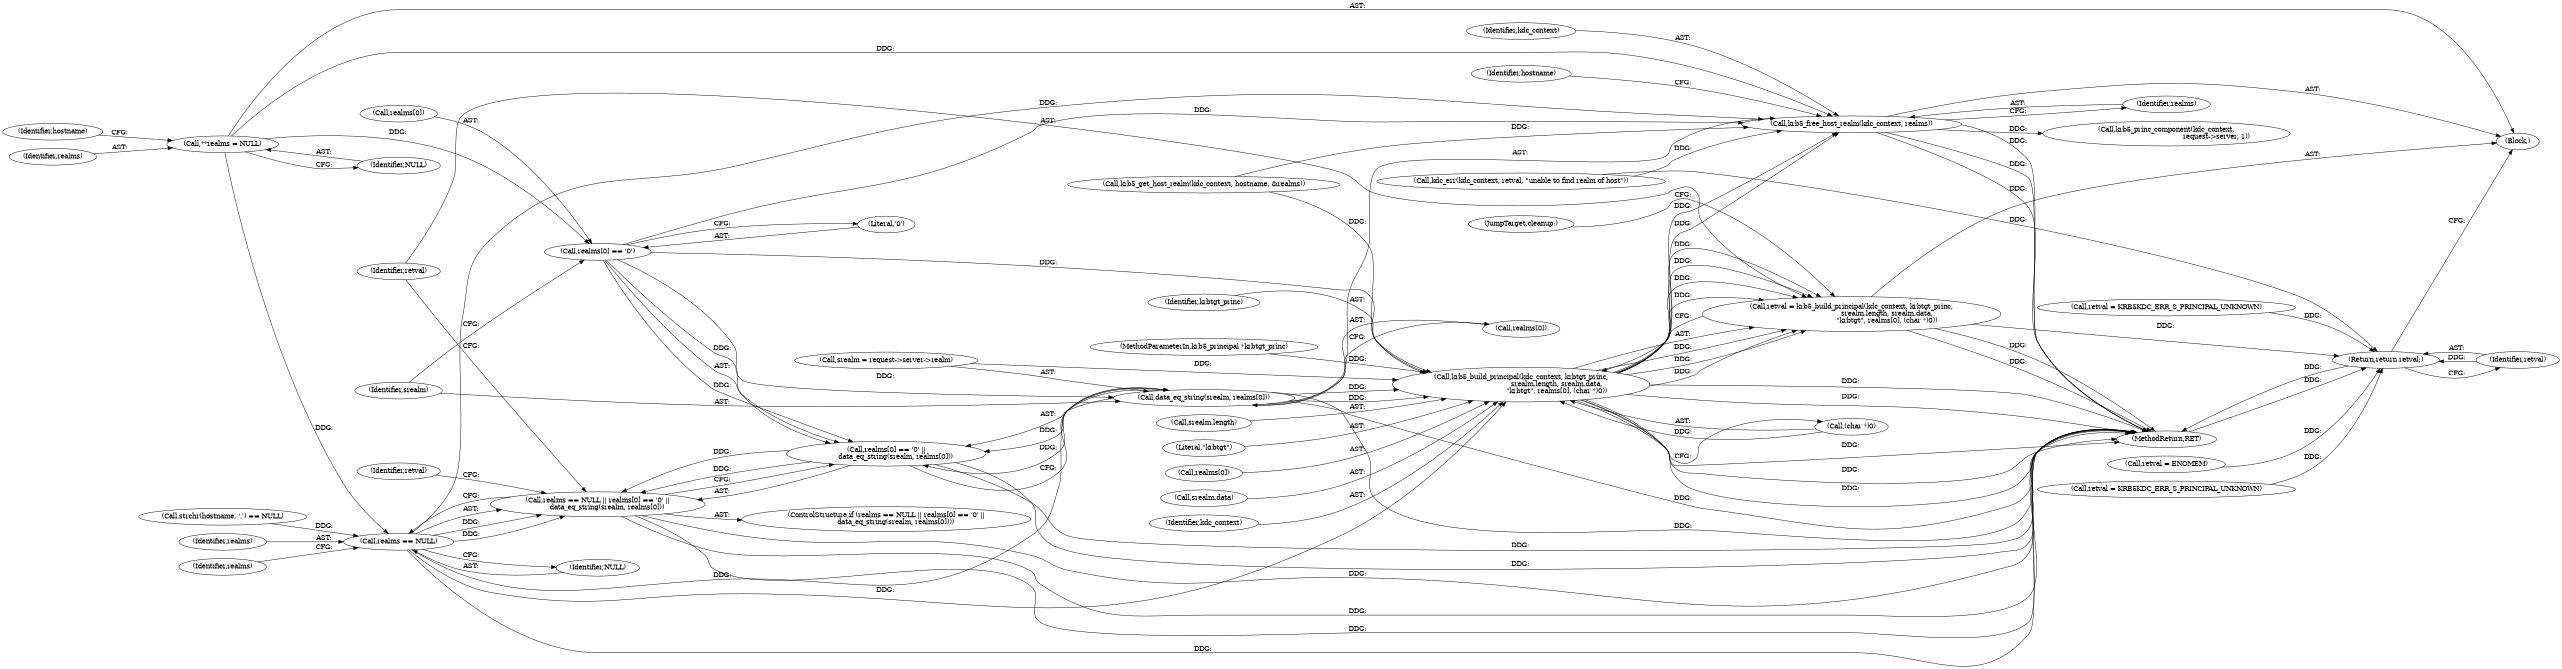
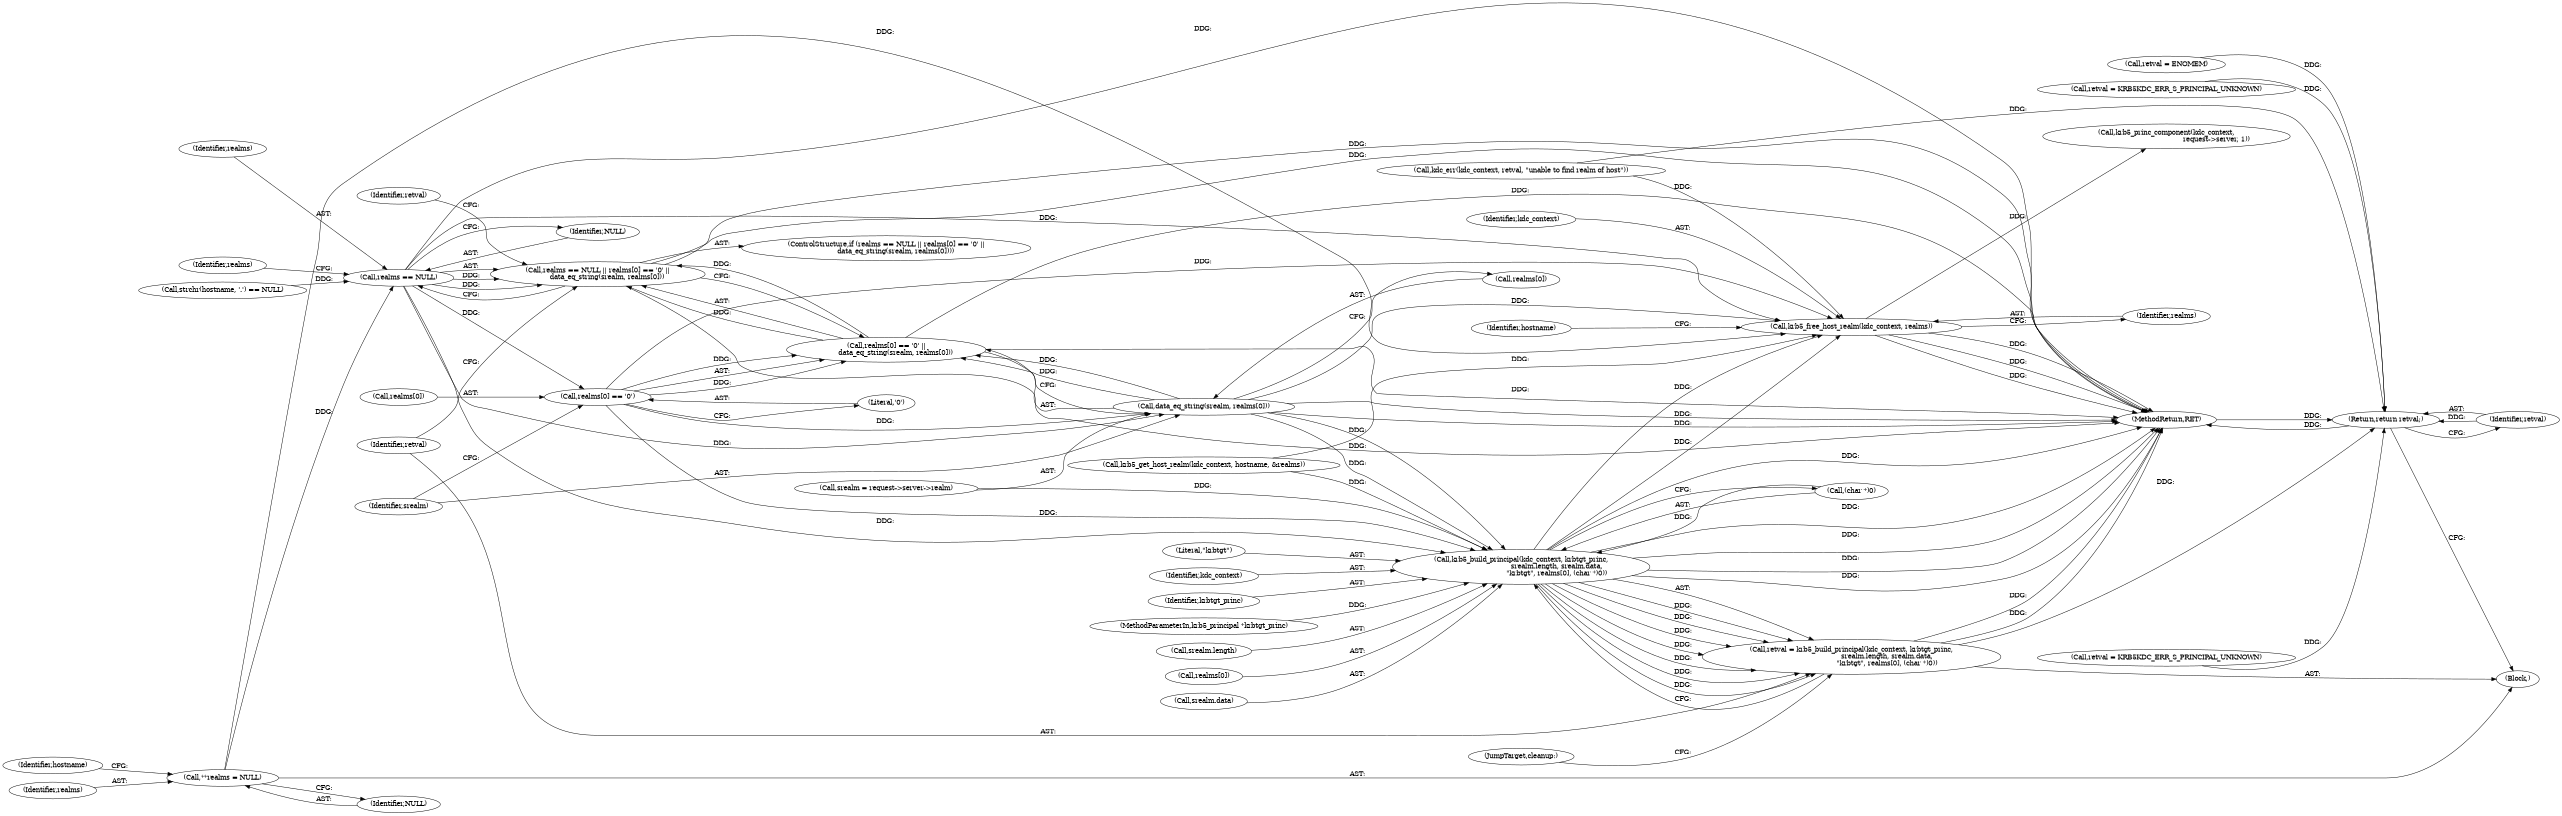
(2193, 84) -> none
(439, 149) -> (496, 336)
(1521, 153) -> (1521, 301)
